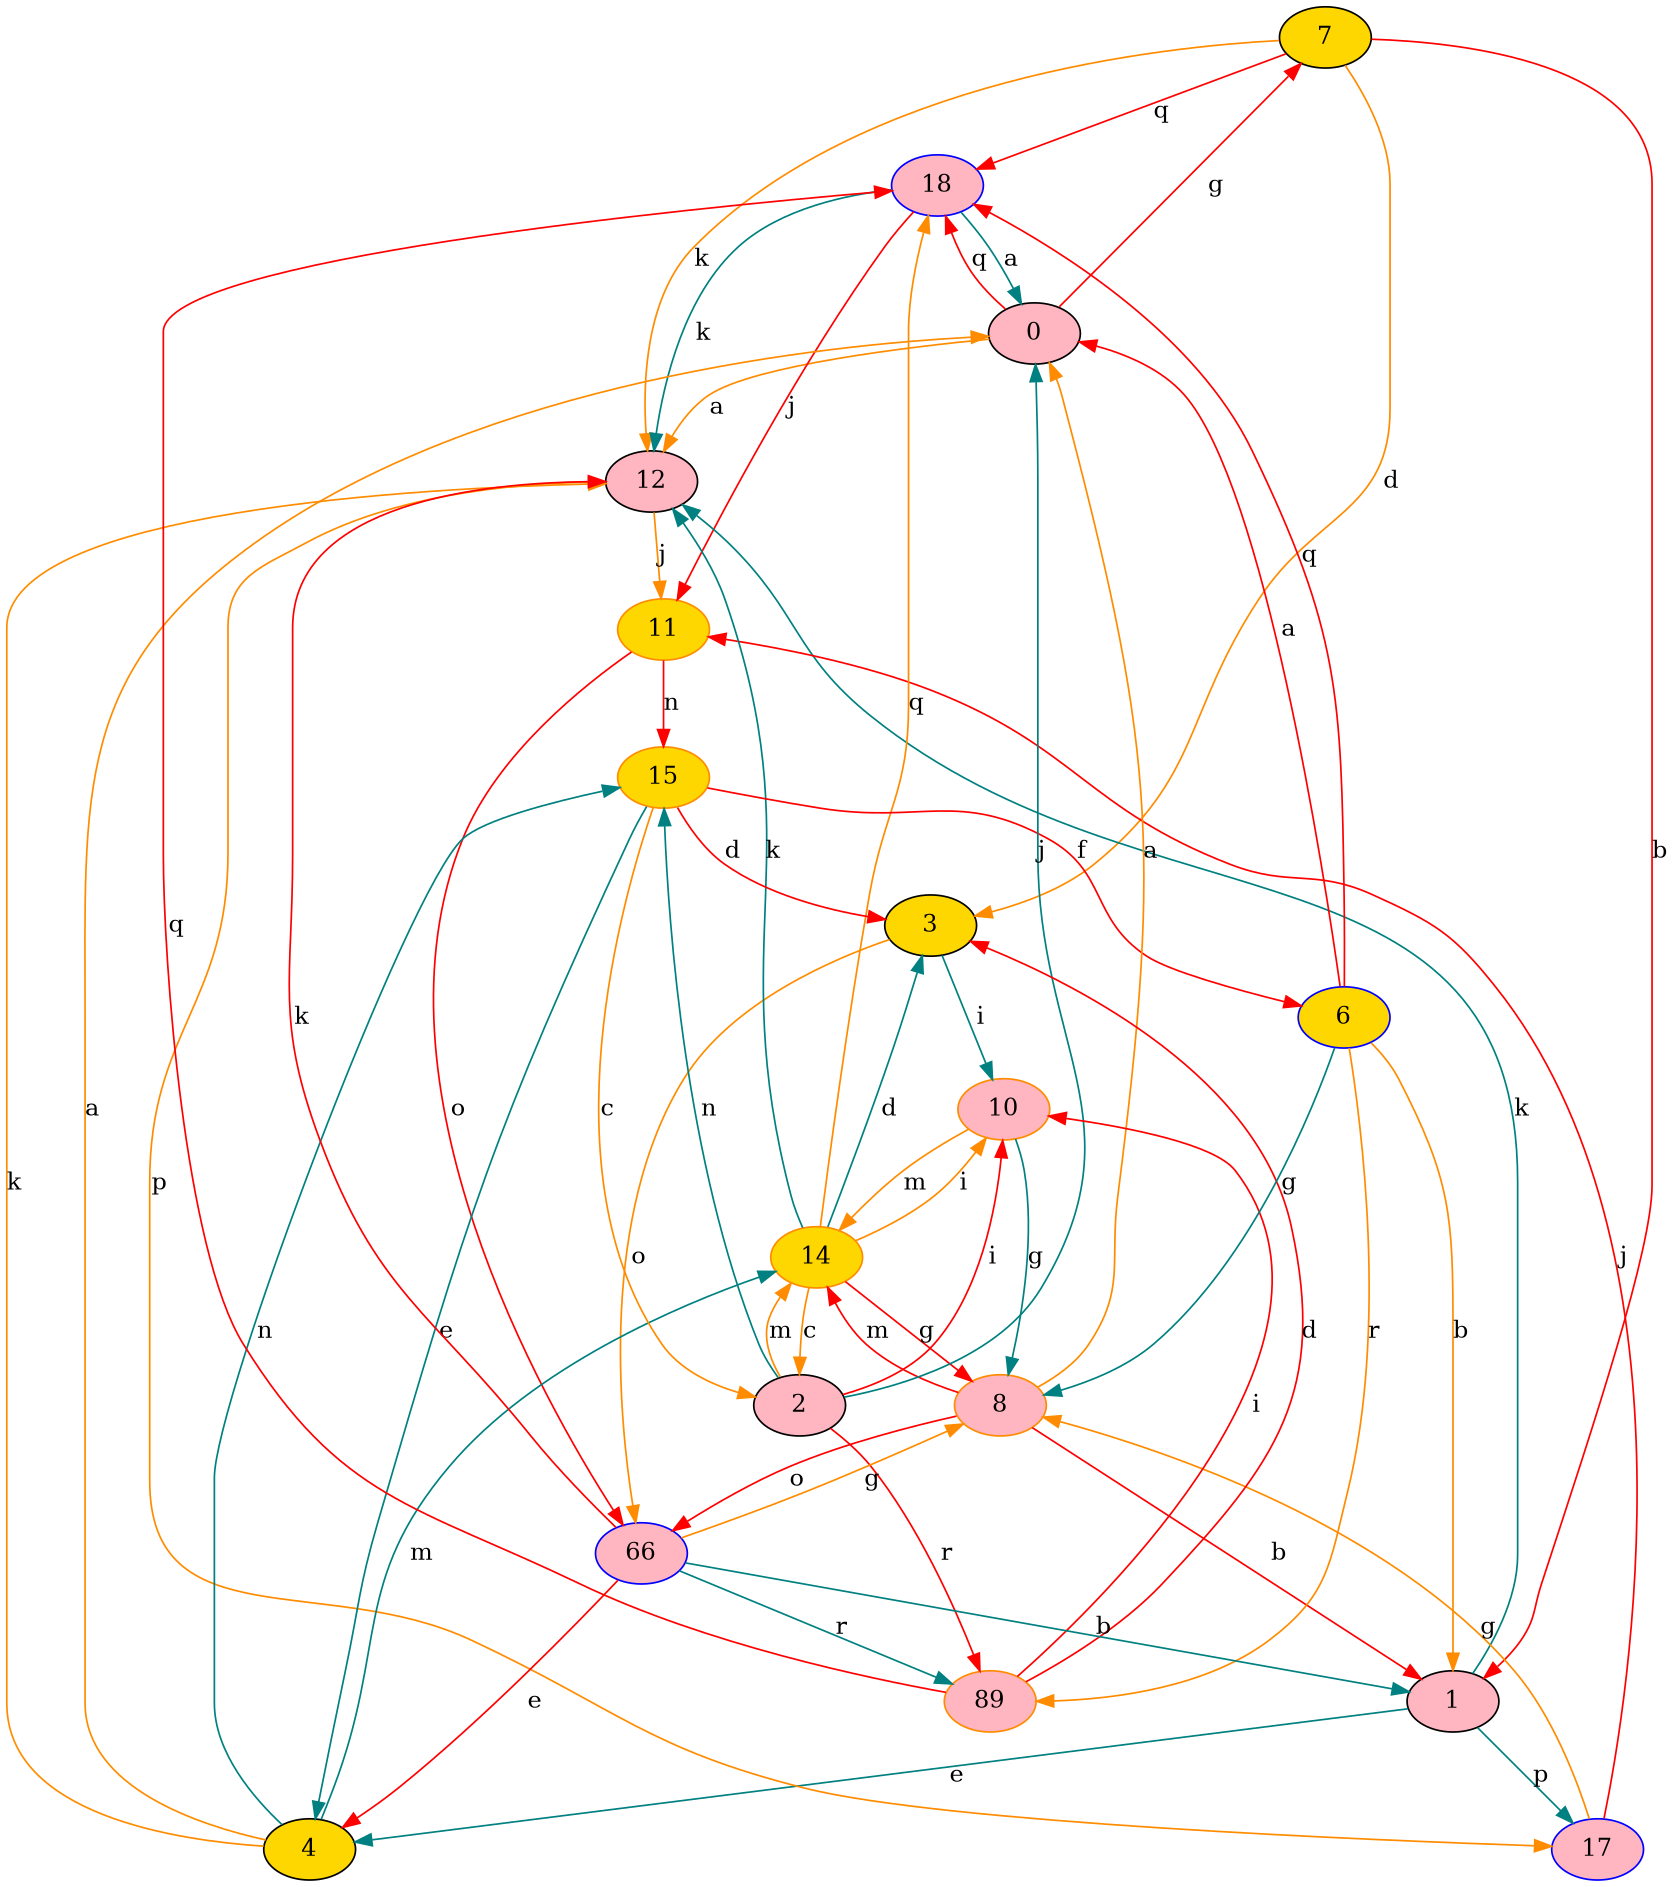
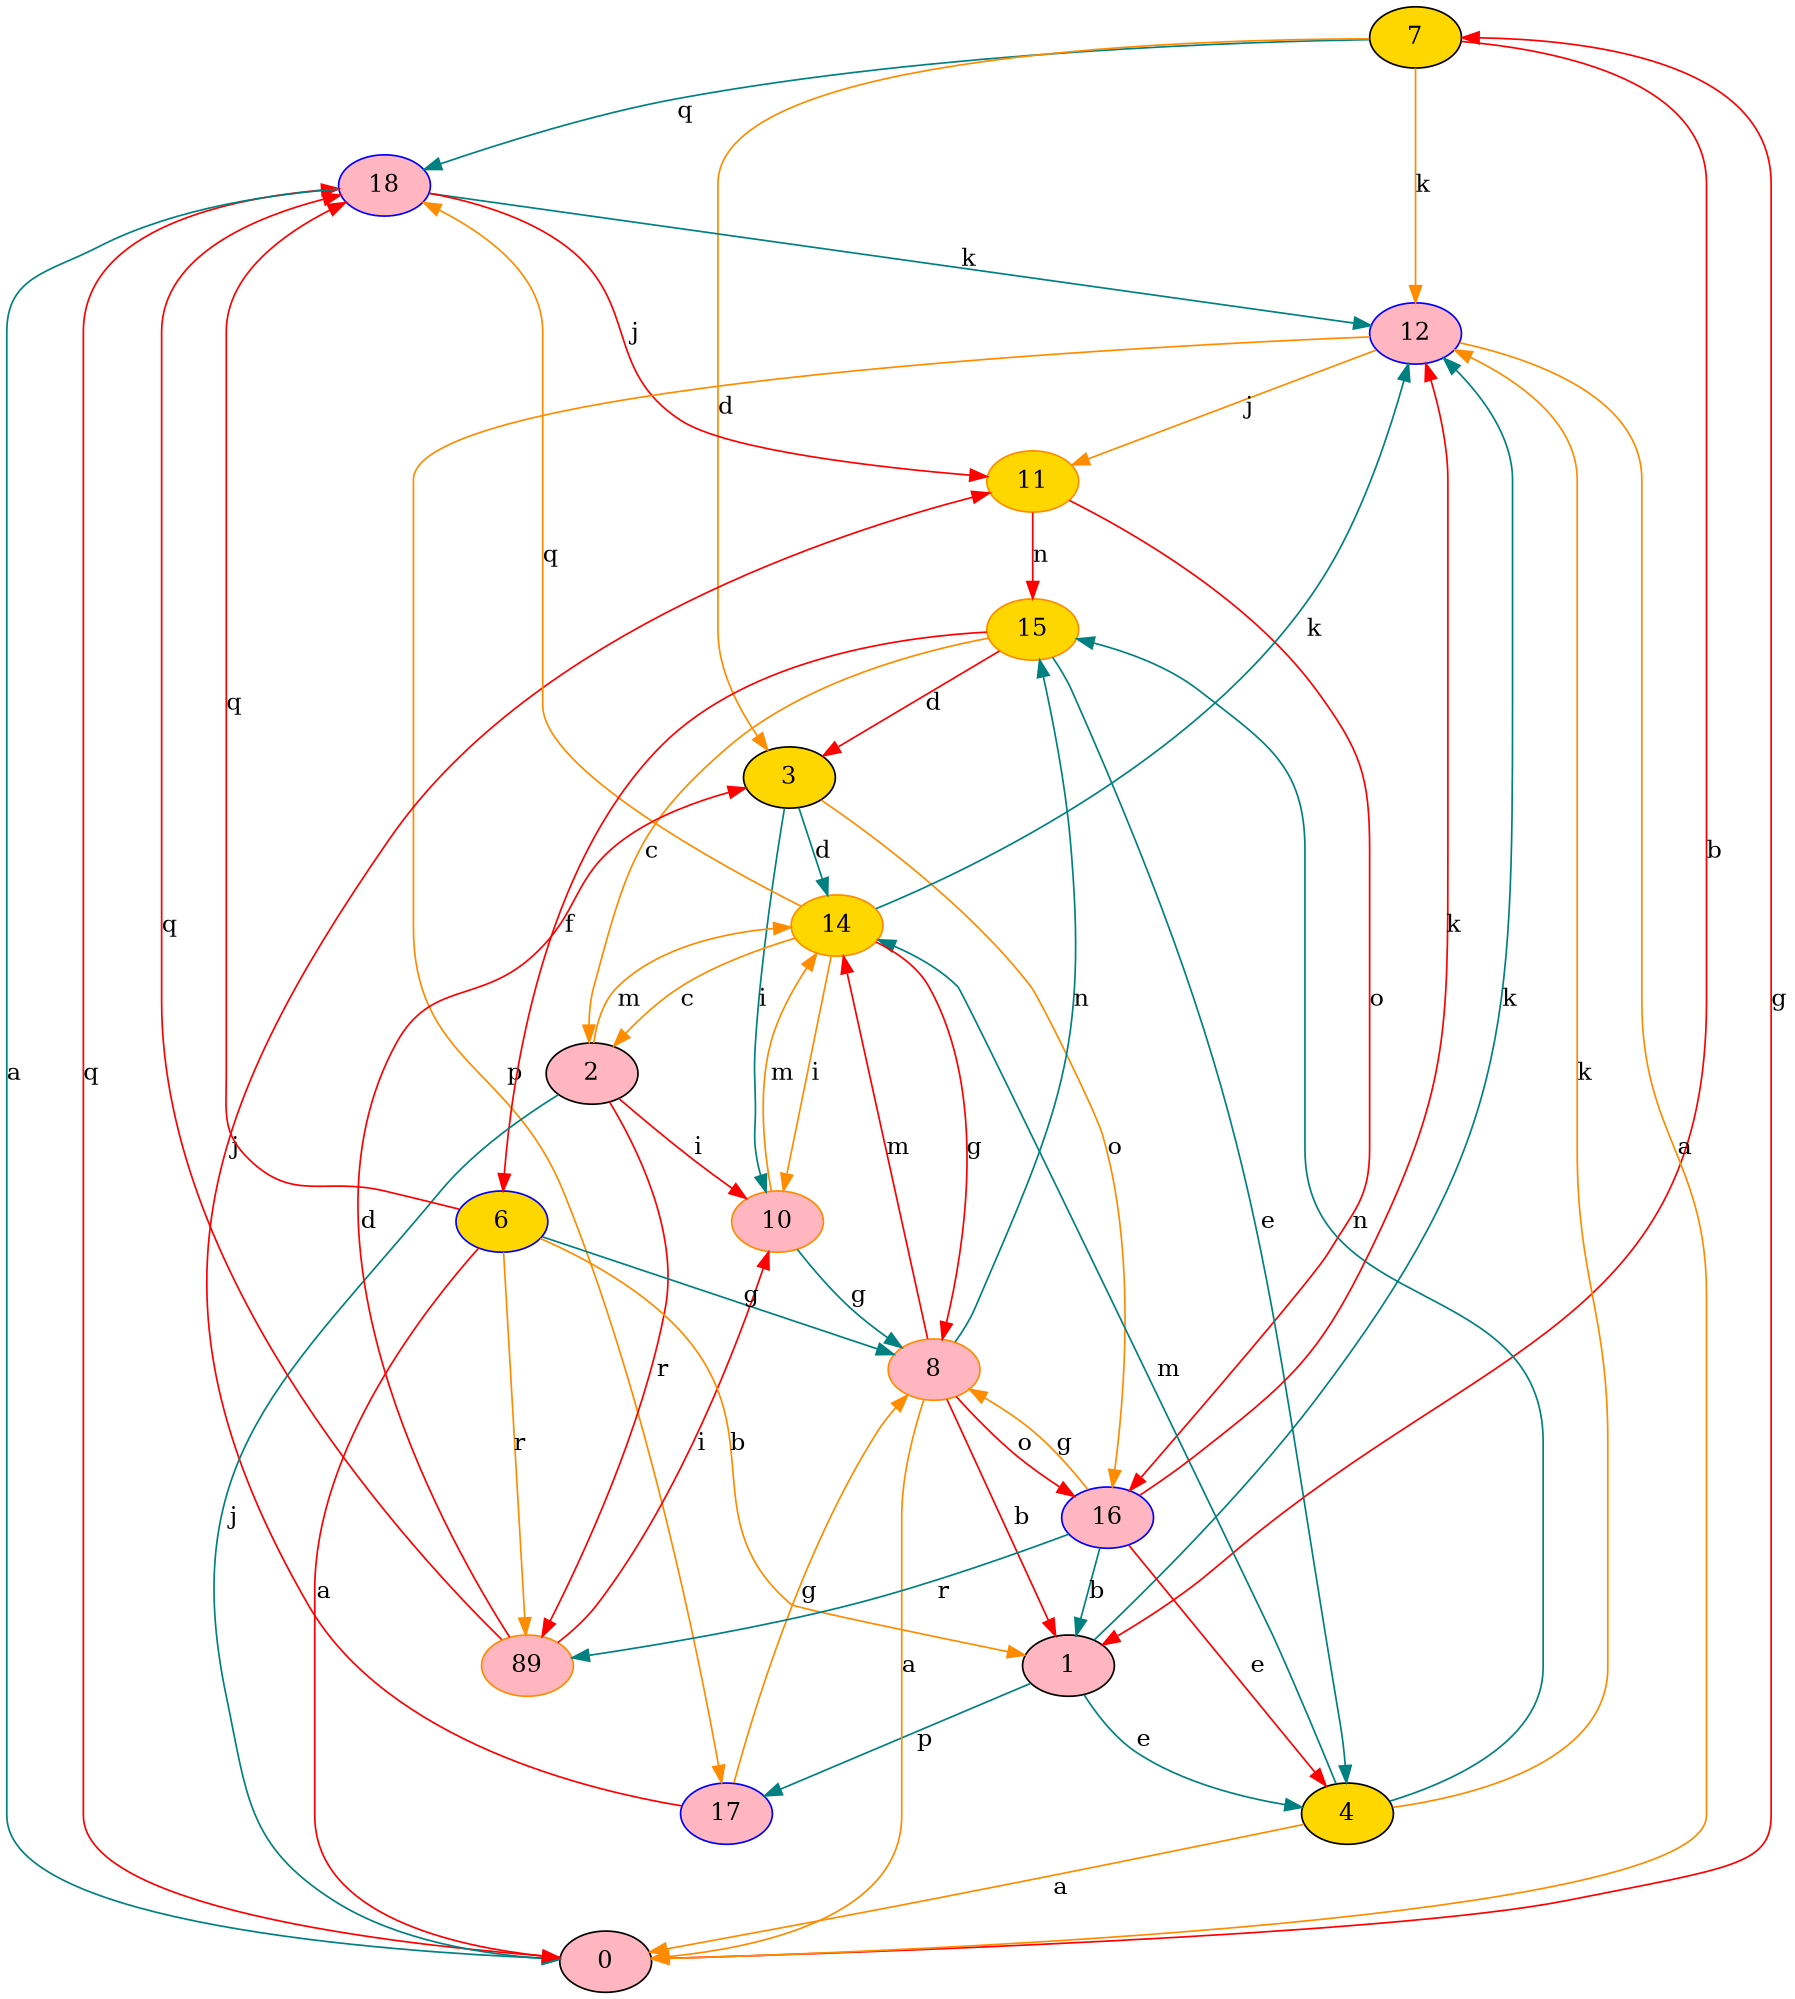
(1140, 108) -> (876, 70)
(786, 369) -> (1706, 1551)
(652, 481) -> (1416, 333)
(875, 1101) -> (811, 843)
(695, 1108) -> (1071, 1019)
(641, 1553) -> (1108, 1518)
